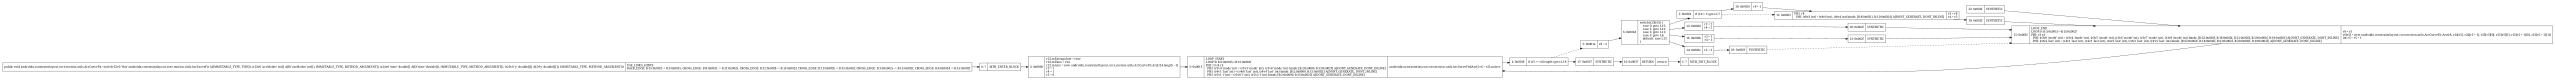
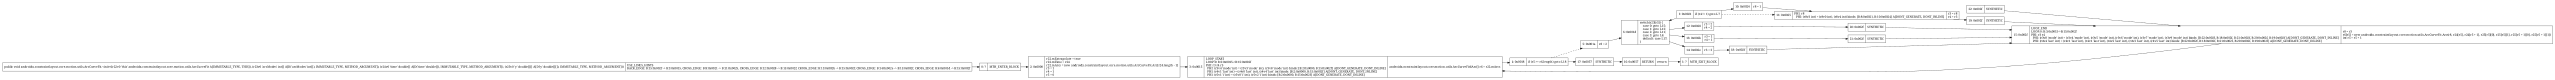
(1679, 21) -> (1674, 19)
(1888, 47) -> (1888, 47)
